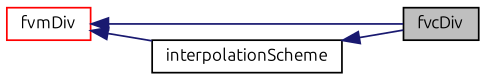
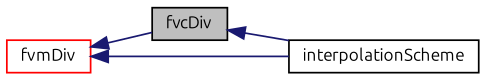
(378, 34) -> (267, 37)
